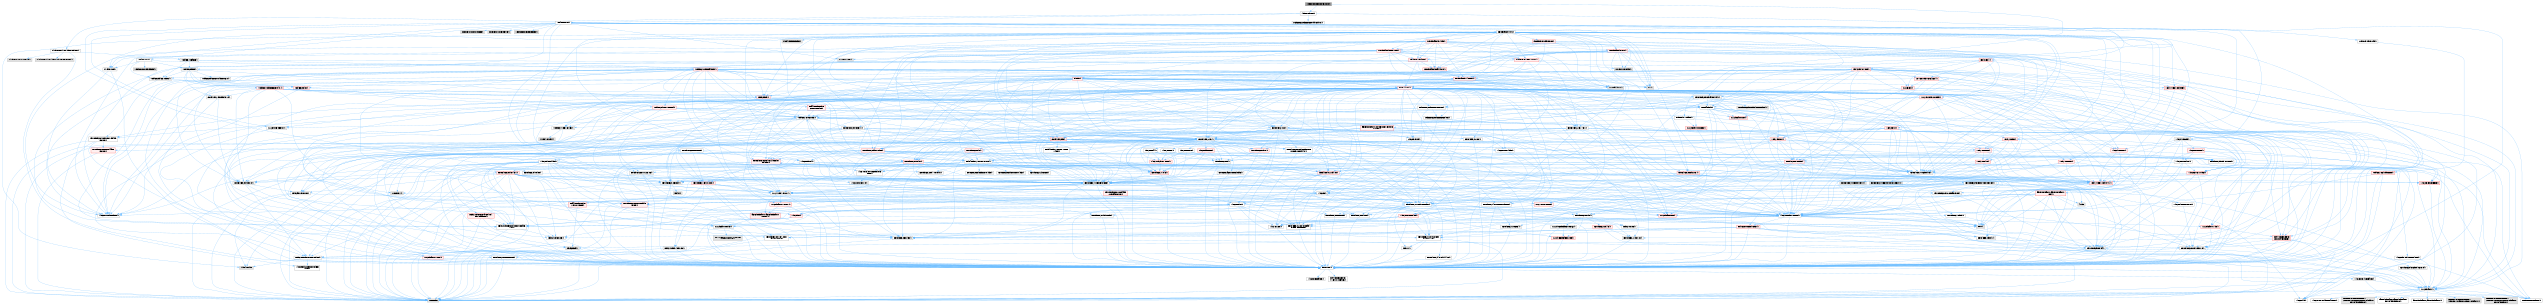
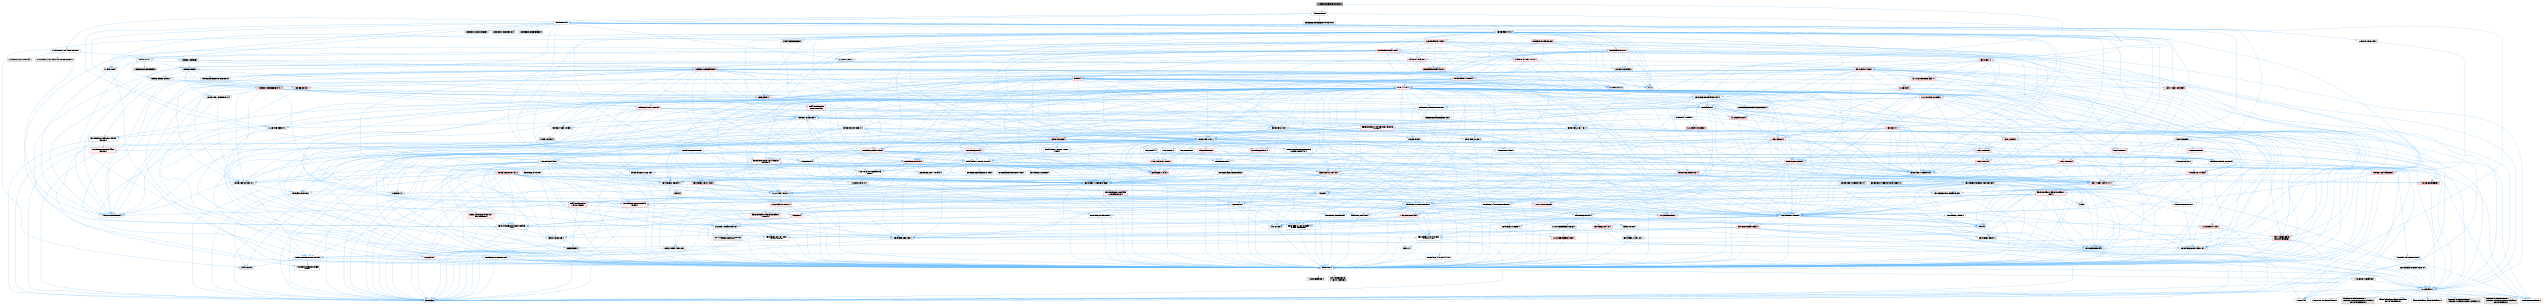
(723, 227) -> (726, 227)
(433, 258) -> (429, 258)
